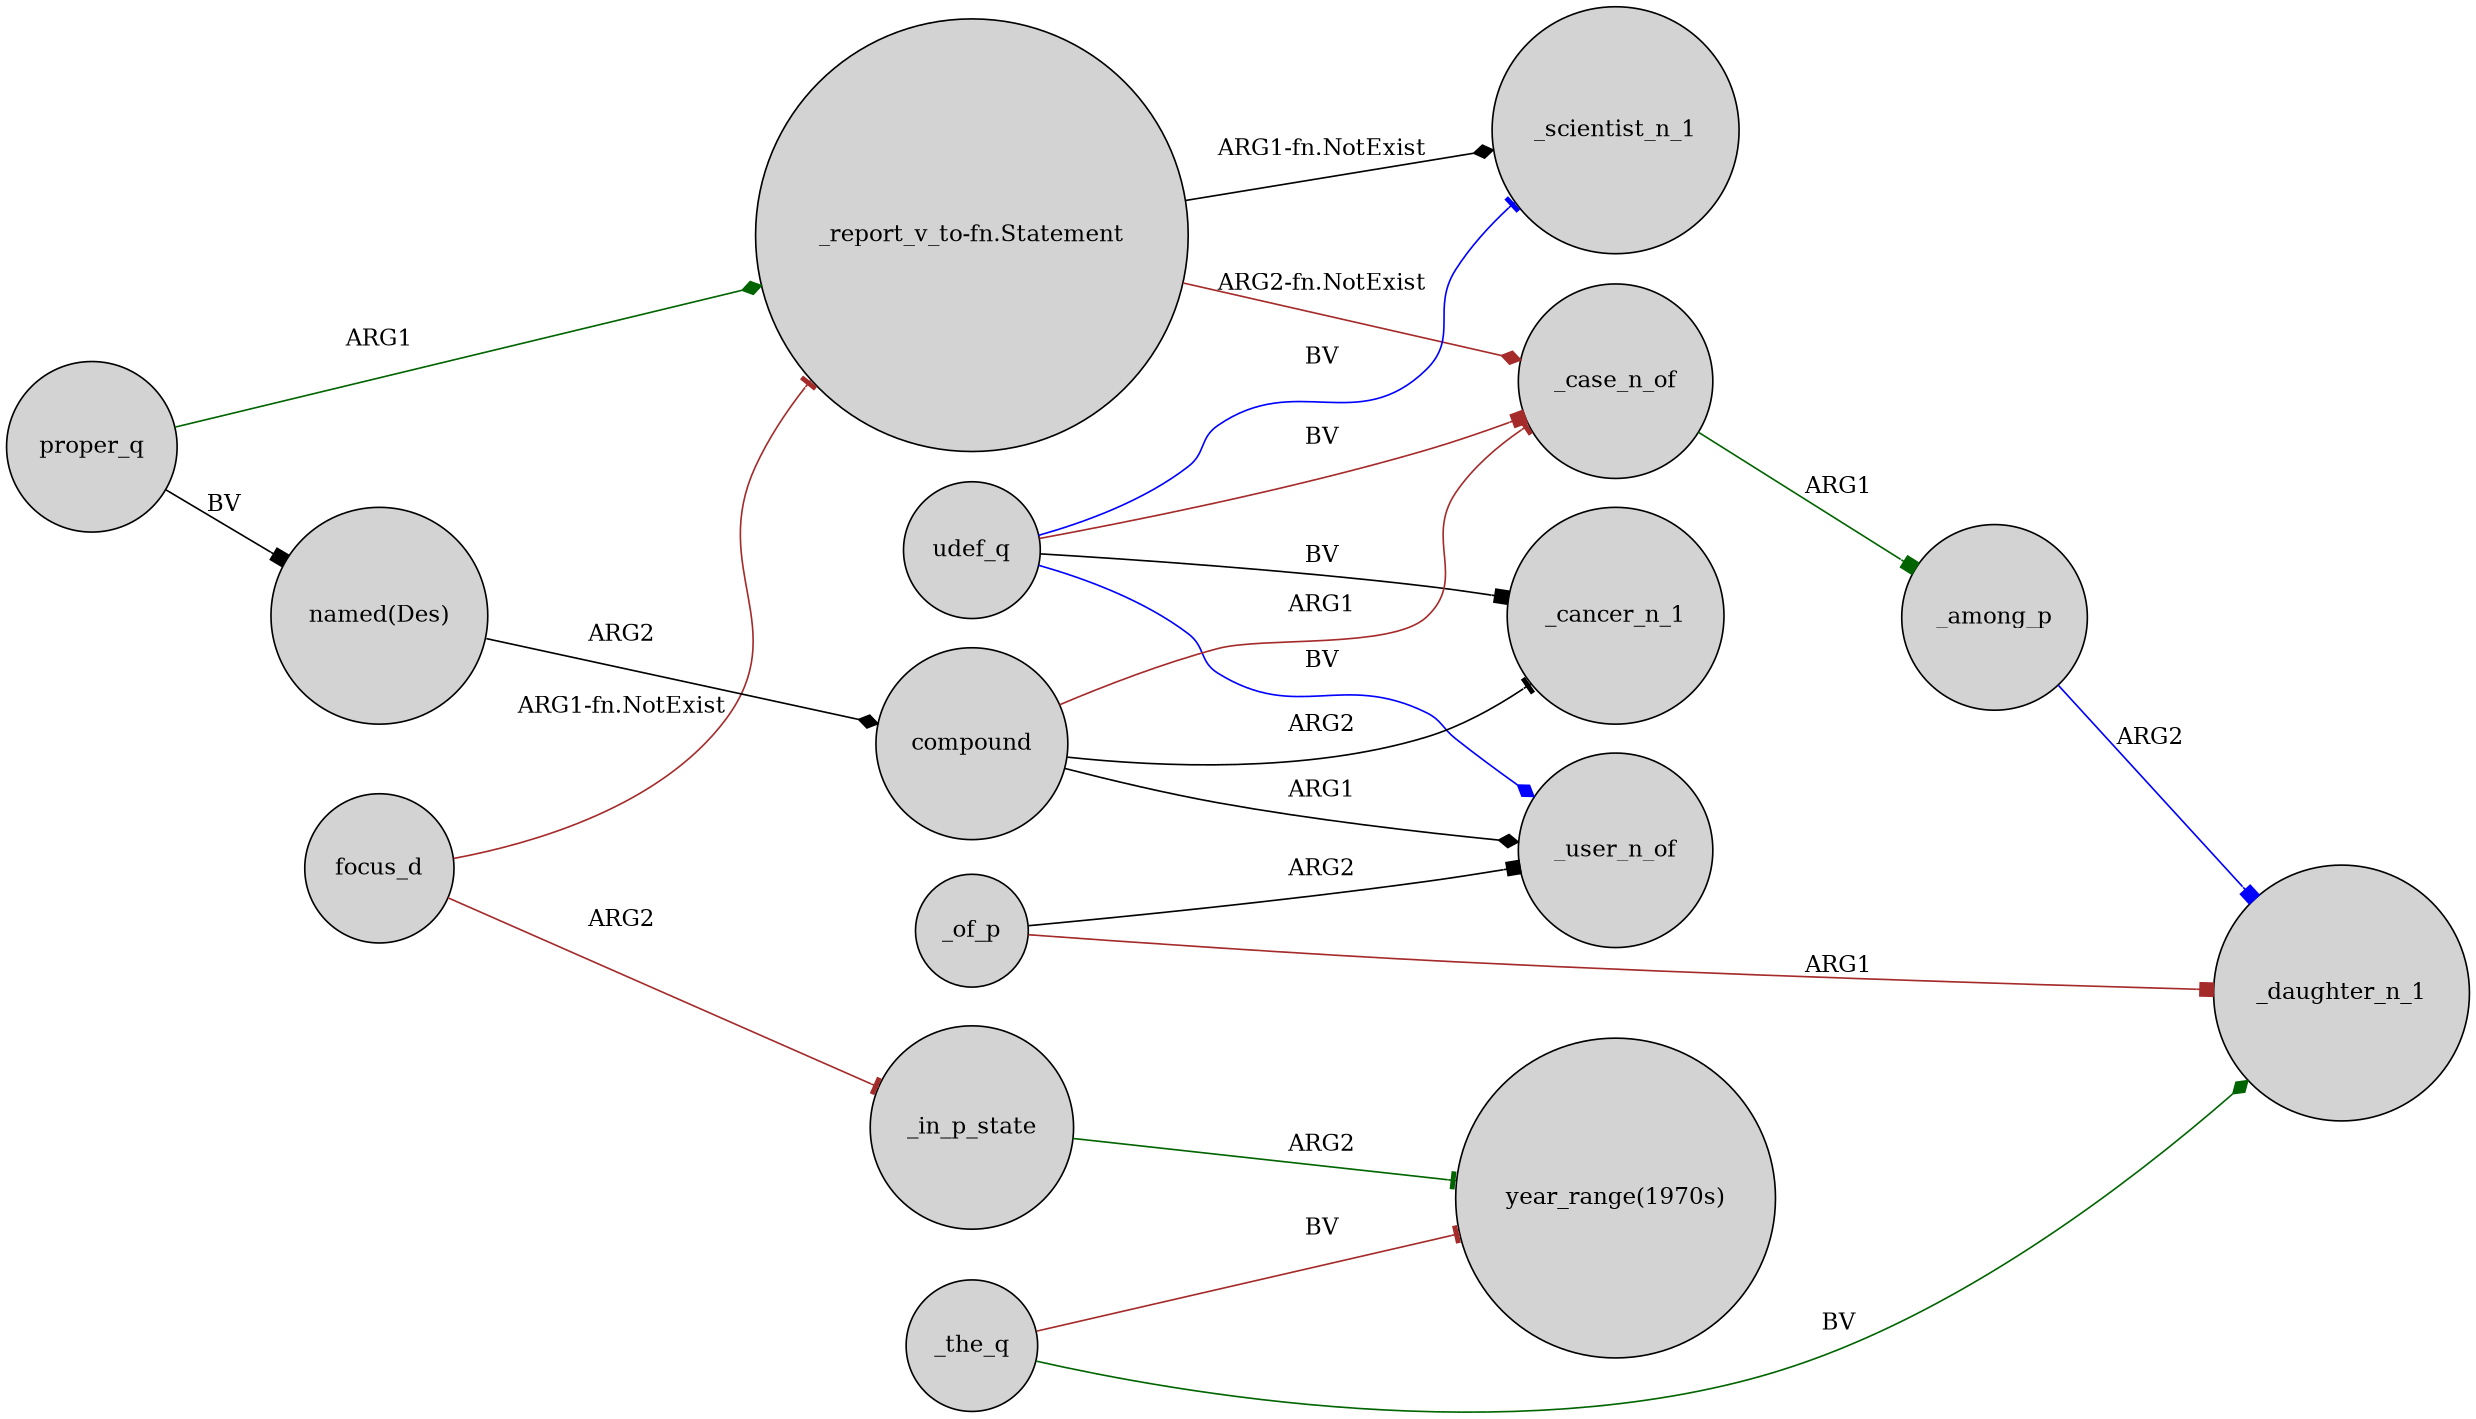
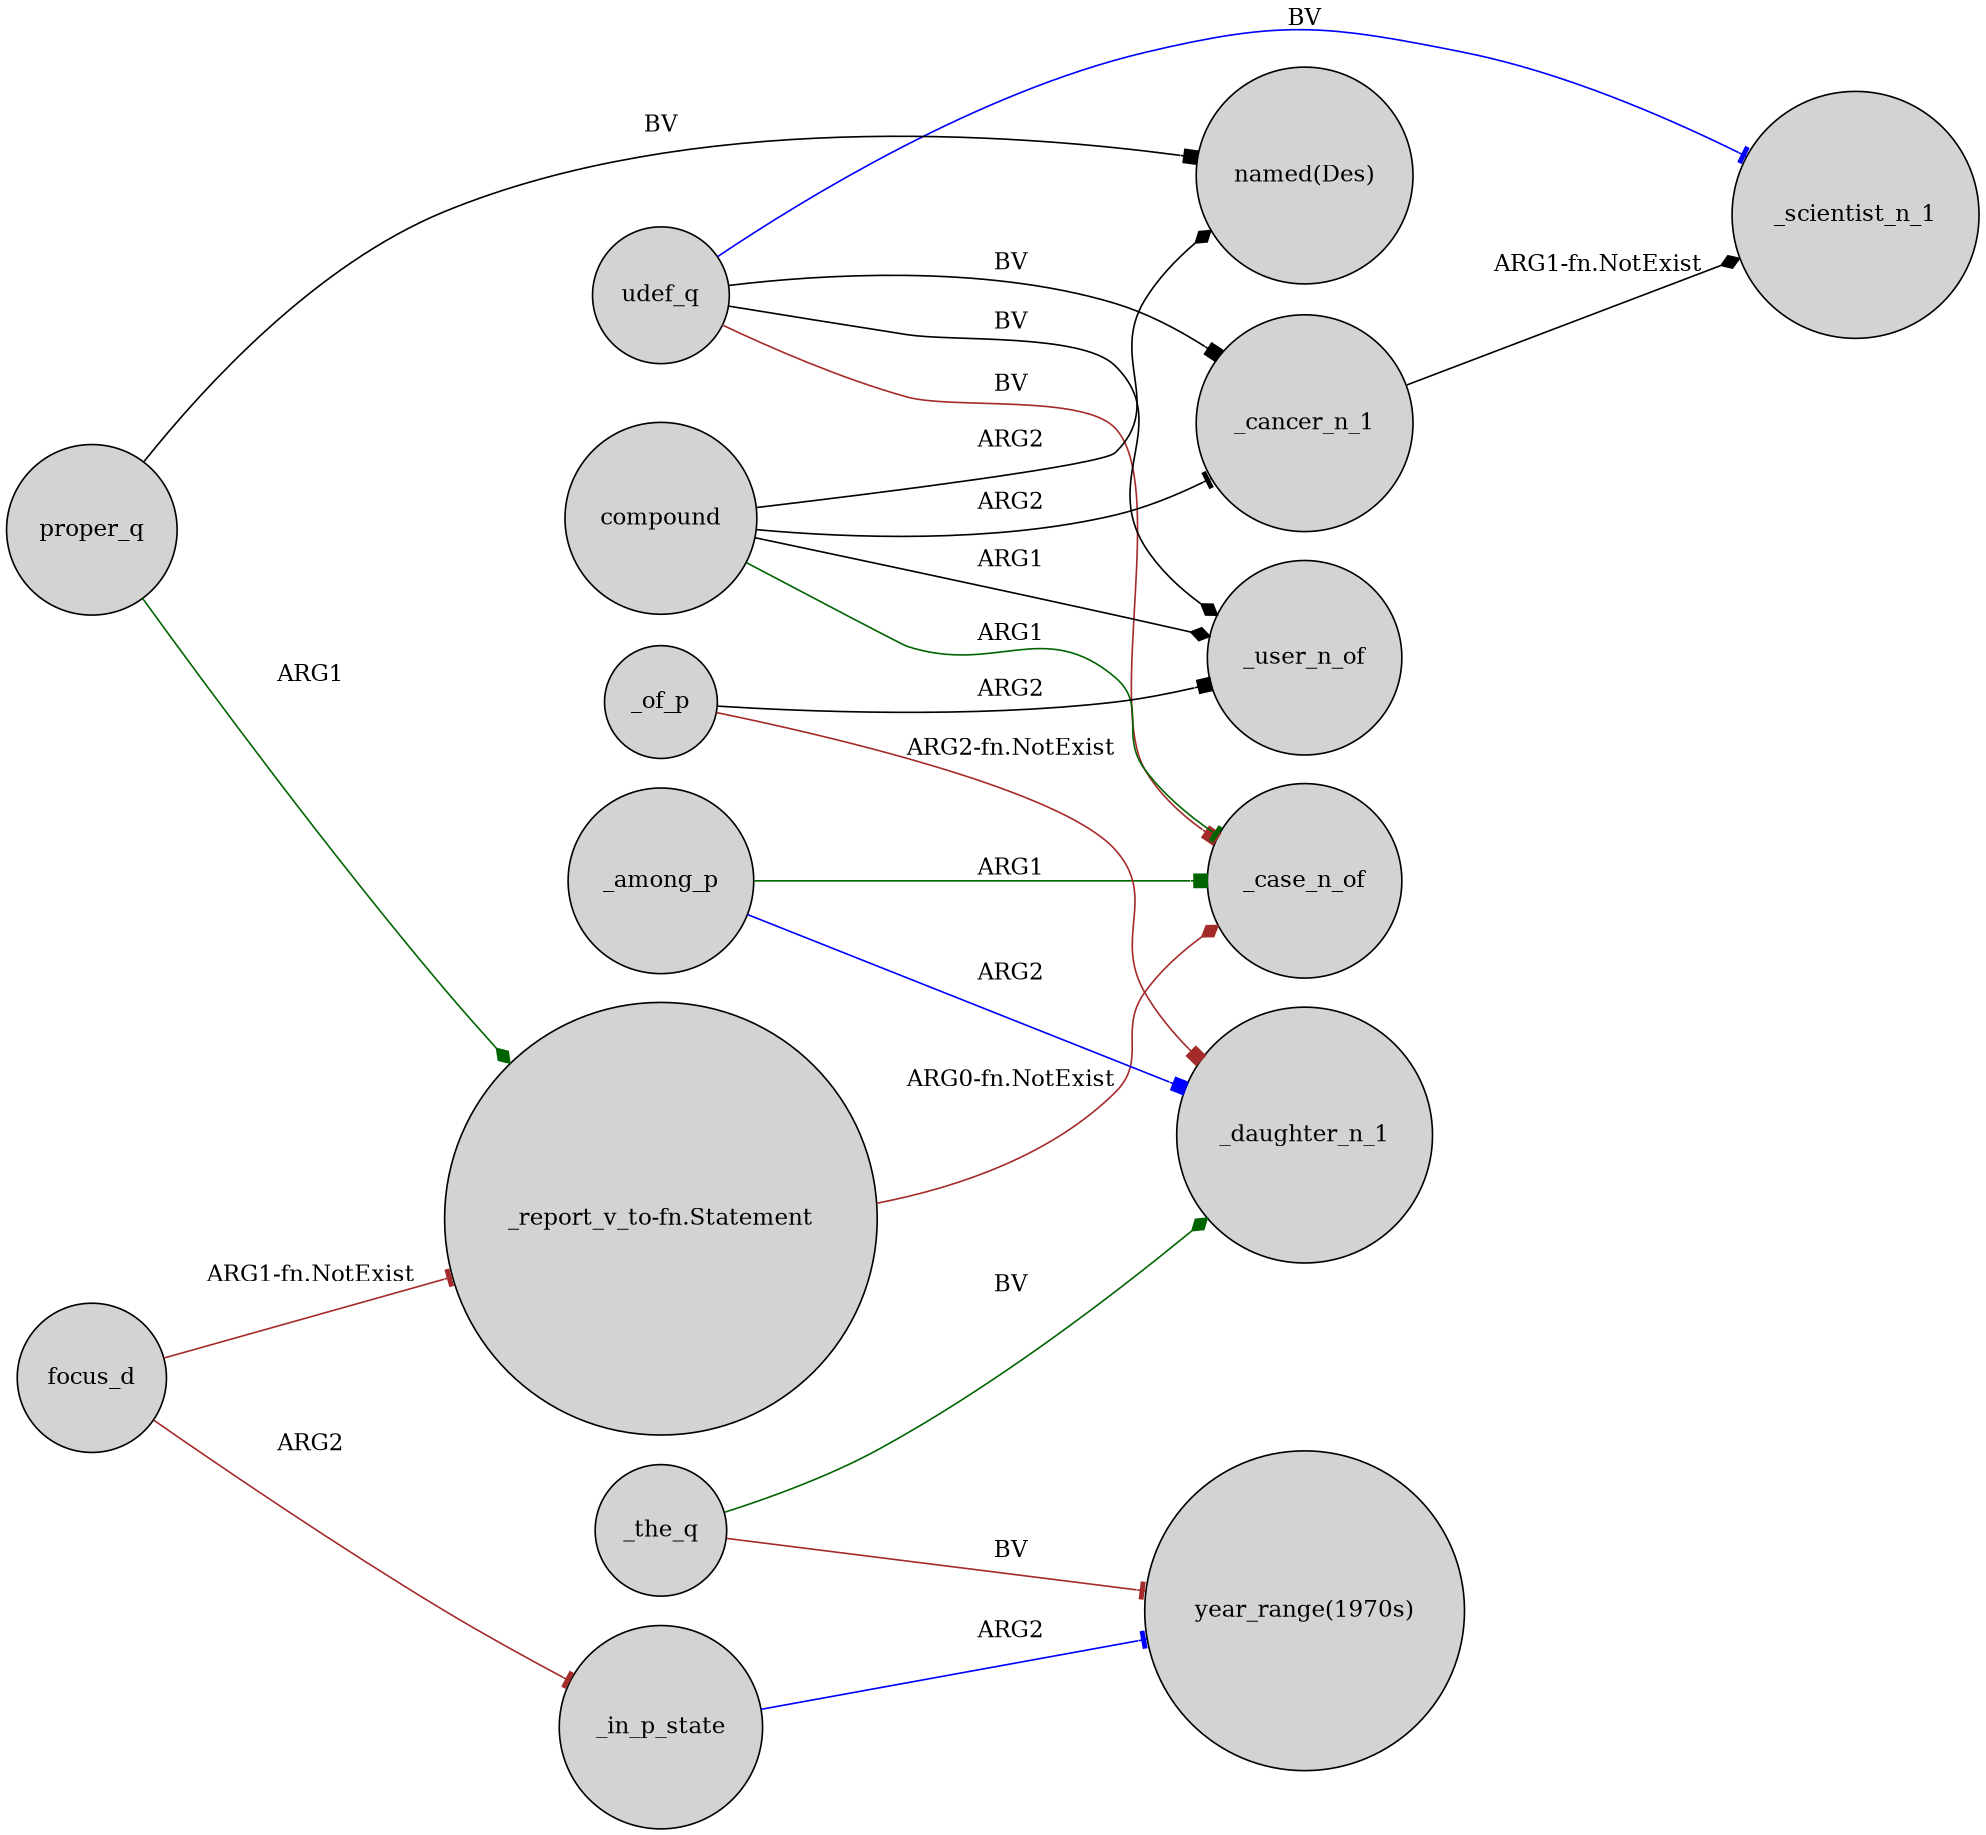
(1330, 177) -> (1564, 325)
(1322, 284) -> (1011, 1080)
(1800, 496) -> (972, 881)
(1352, 638) -> (1019, 650)
(672, 679) -> (1054, 467)
(1272, 694) -> (1058, 345)
(1839, 966) -> (1011, 749)
(1260, 1159) -> (950, 1675)
